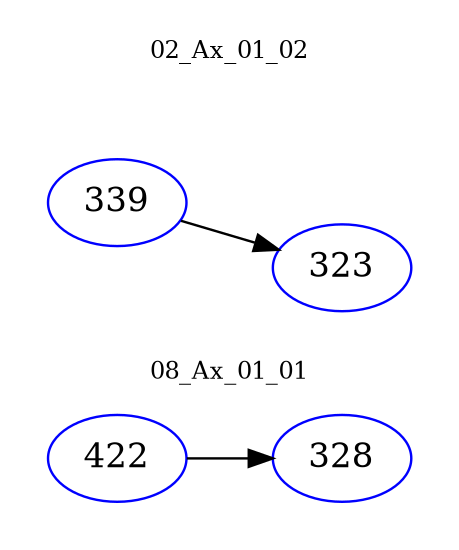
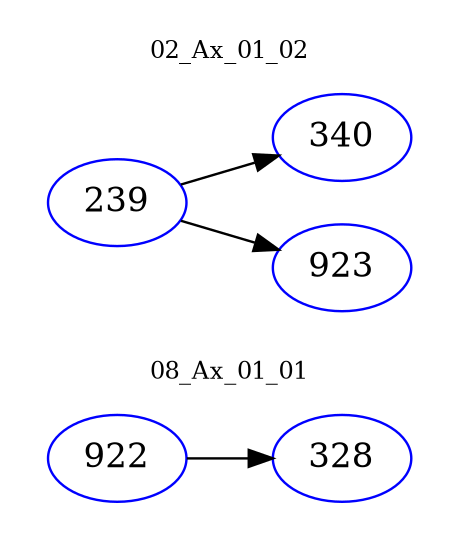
none -> (342, 138)
(117, 203) -> (117, 203)
(342, 268) -> (342, 268)
(117, 458) -> (117, 458)
